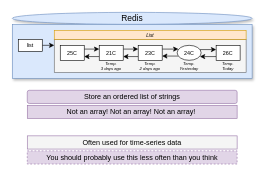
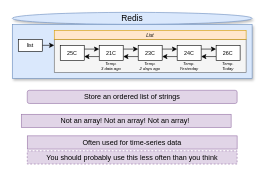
(189, 53) -> (189, 53)
(111, 66) -> (111, 66)
(132, 112) -> (126, 121)
(132, 143) -> (132, 143)
